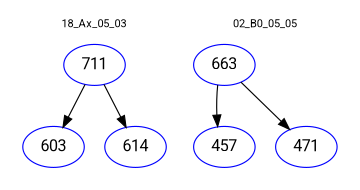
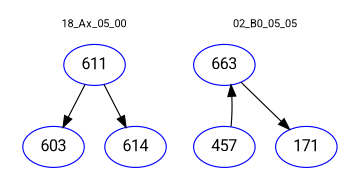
(95, 24) -> (95, 24)
(95, 65) -> (95, 65)
(217, 100) -> (232, 112)
(306, 147) -> (306, 147)
